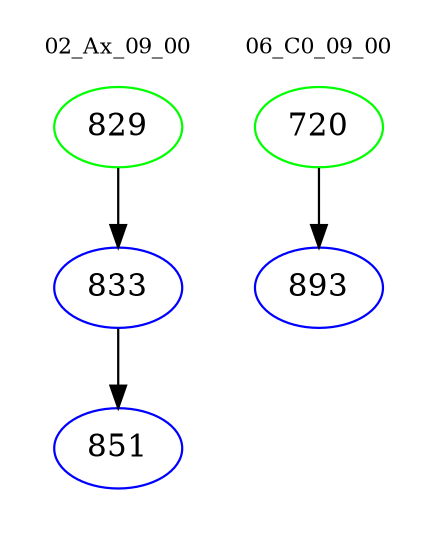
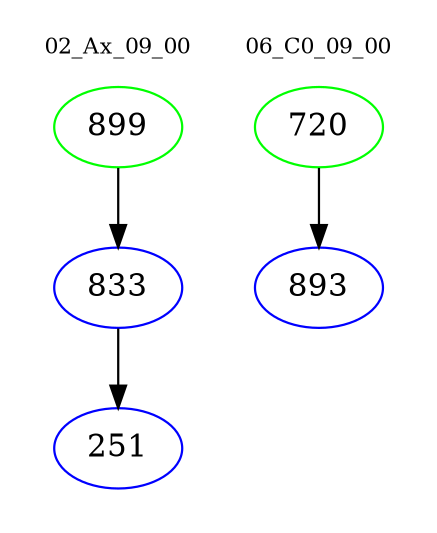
(118, 127) -> (118, 127)
(118, 448) -> (118, 448)
